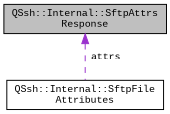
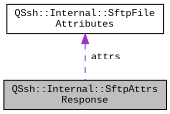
(85, 62) -> (85, 62)
